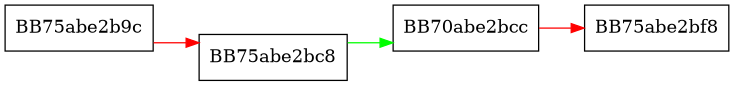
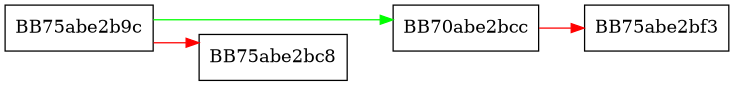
(657, 28) -> (657, 28)
(364, 43) -> (267, 20)
